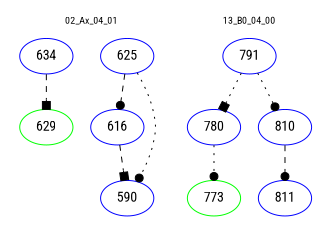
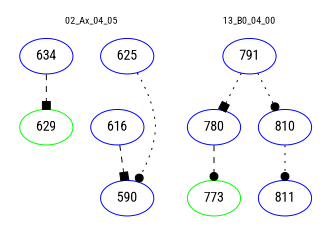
(92, 21) -> (92, 21)
(123, 88) -> none
(214, 159) -> (214, 159)
(285, 159) -> (285, 159)
